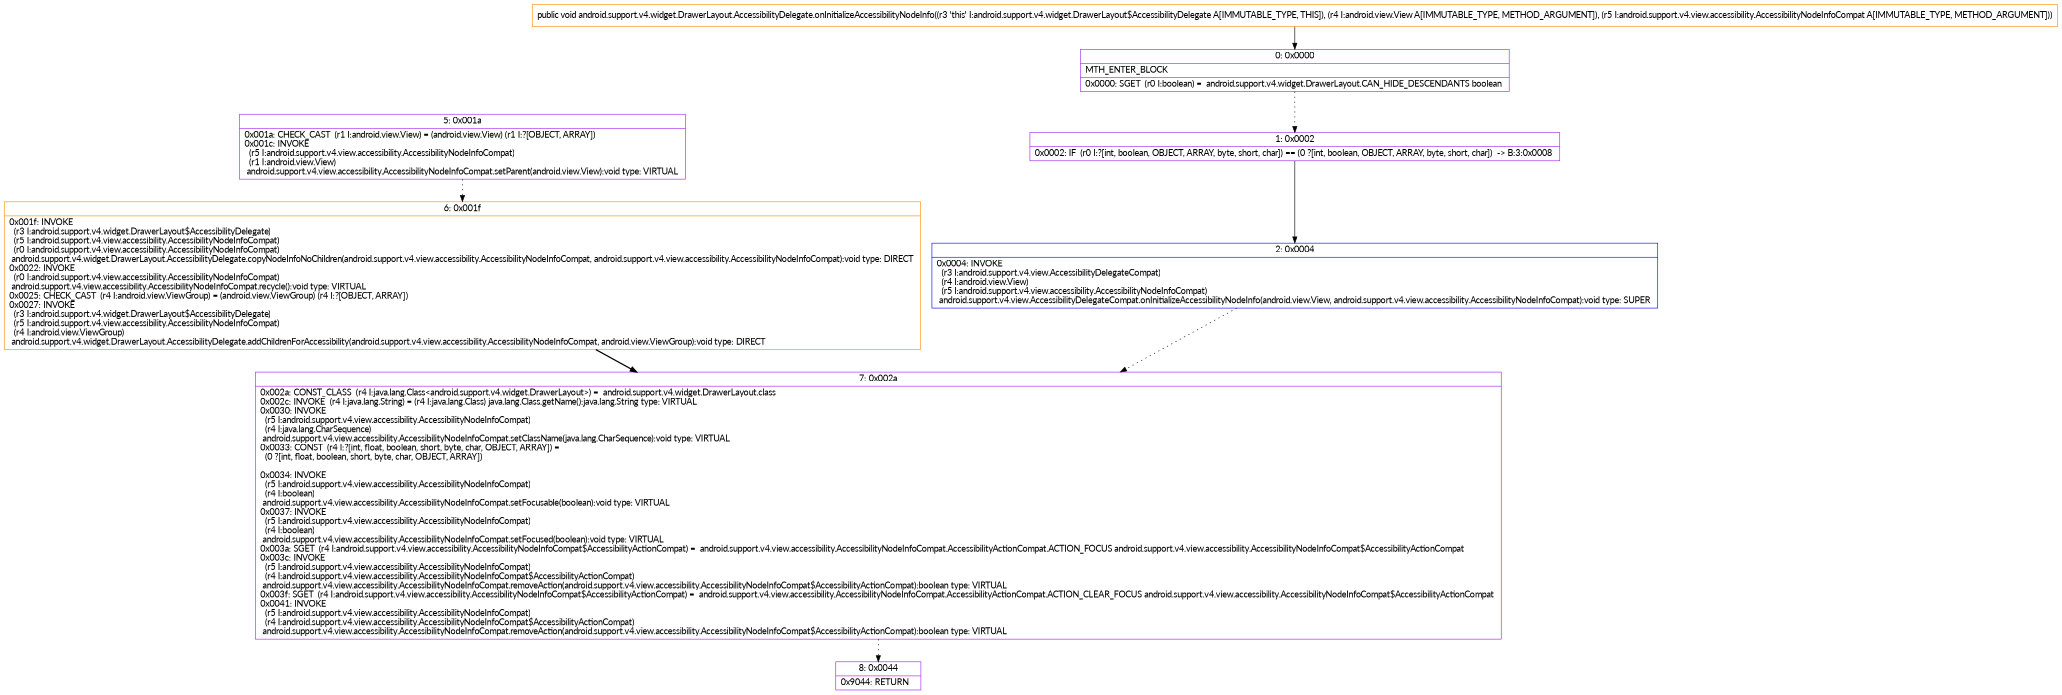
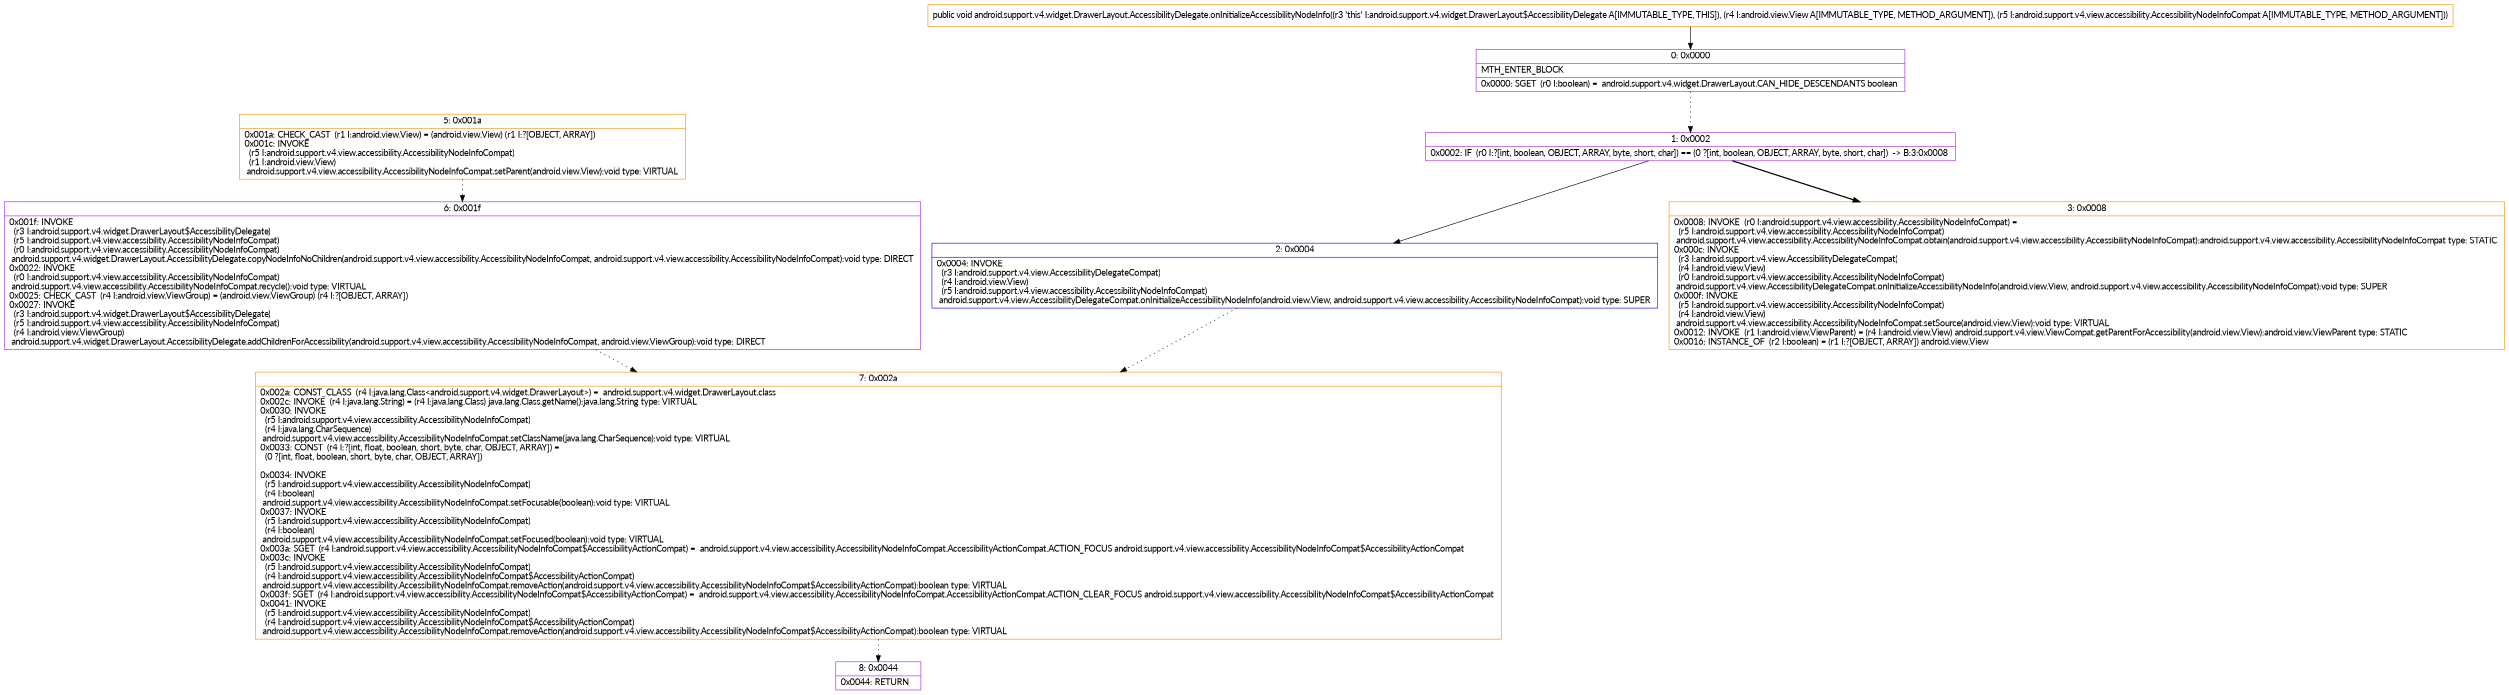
(462, 147) -> (462, 147)
(462, 276) -> (462, 276)
none -> (2087, 276)
(613, 359) -> (613, 359)
(878, 506) -> (878, 506)
(878, 683) -> (878, 683)
